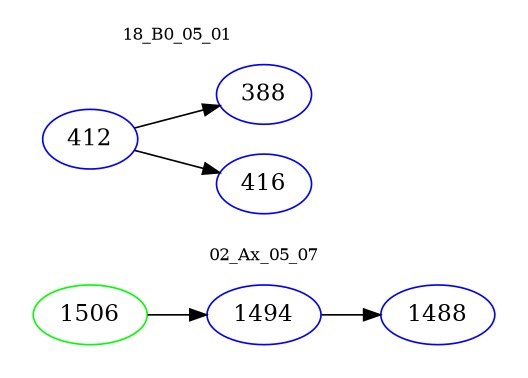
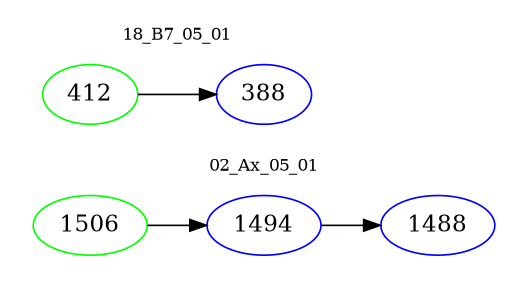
(177, 36) -> (177, 36)
(90, 139) -> (90, 94)
(264, 184) -> none
(264, 256) -> (264, 167)
